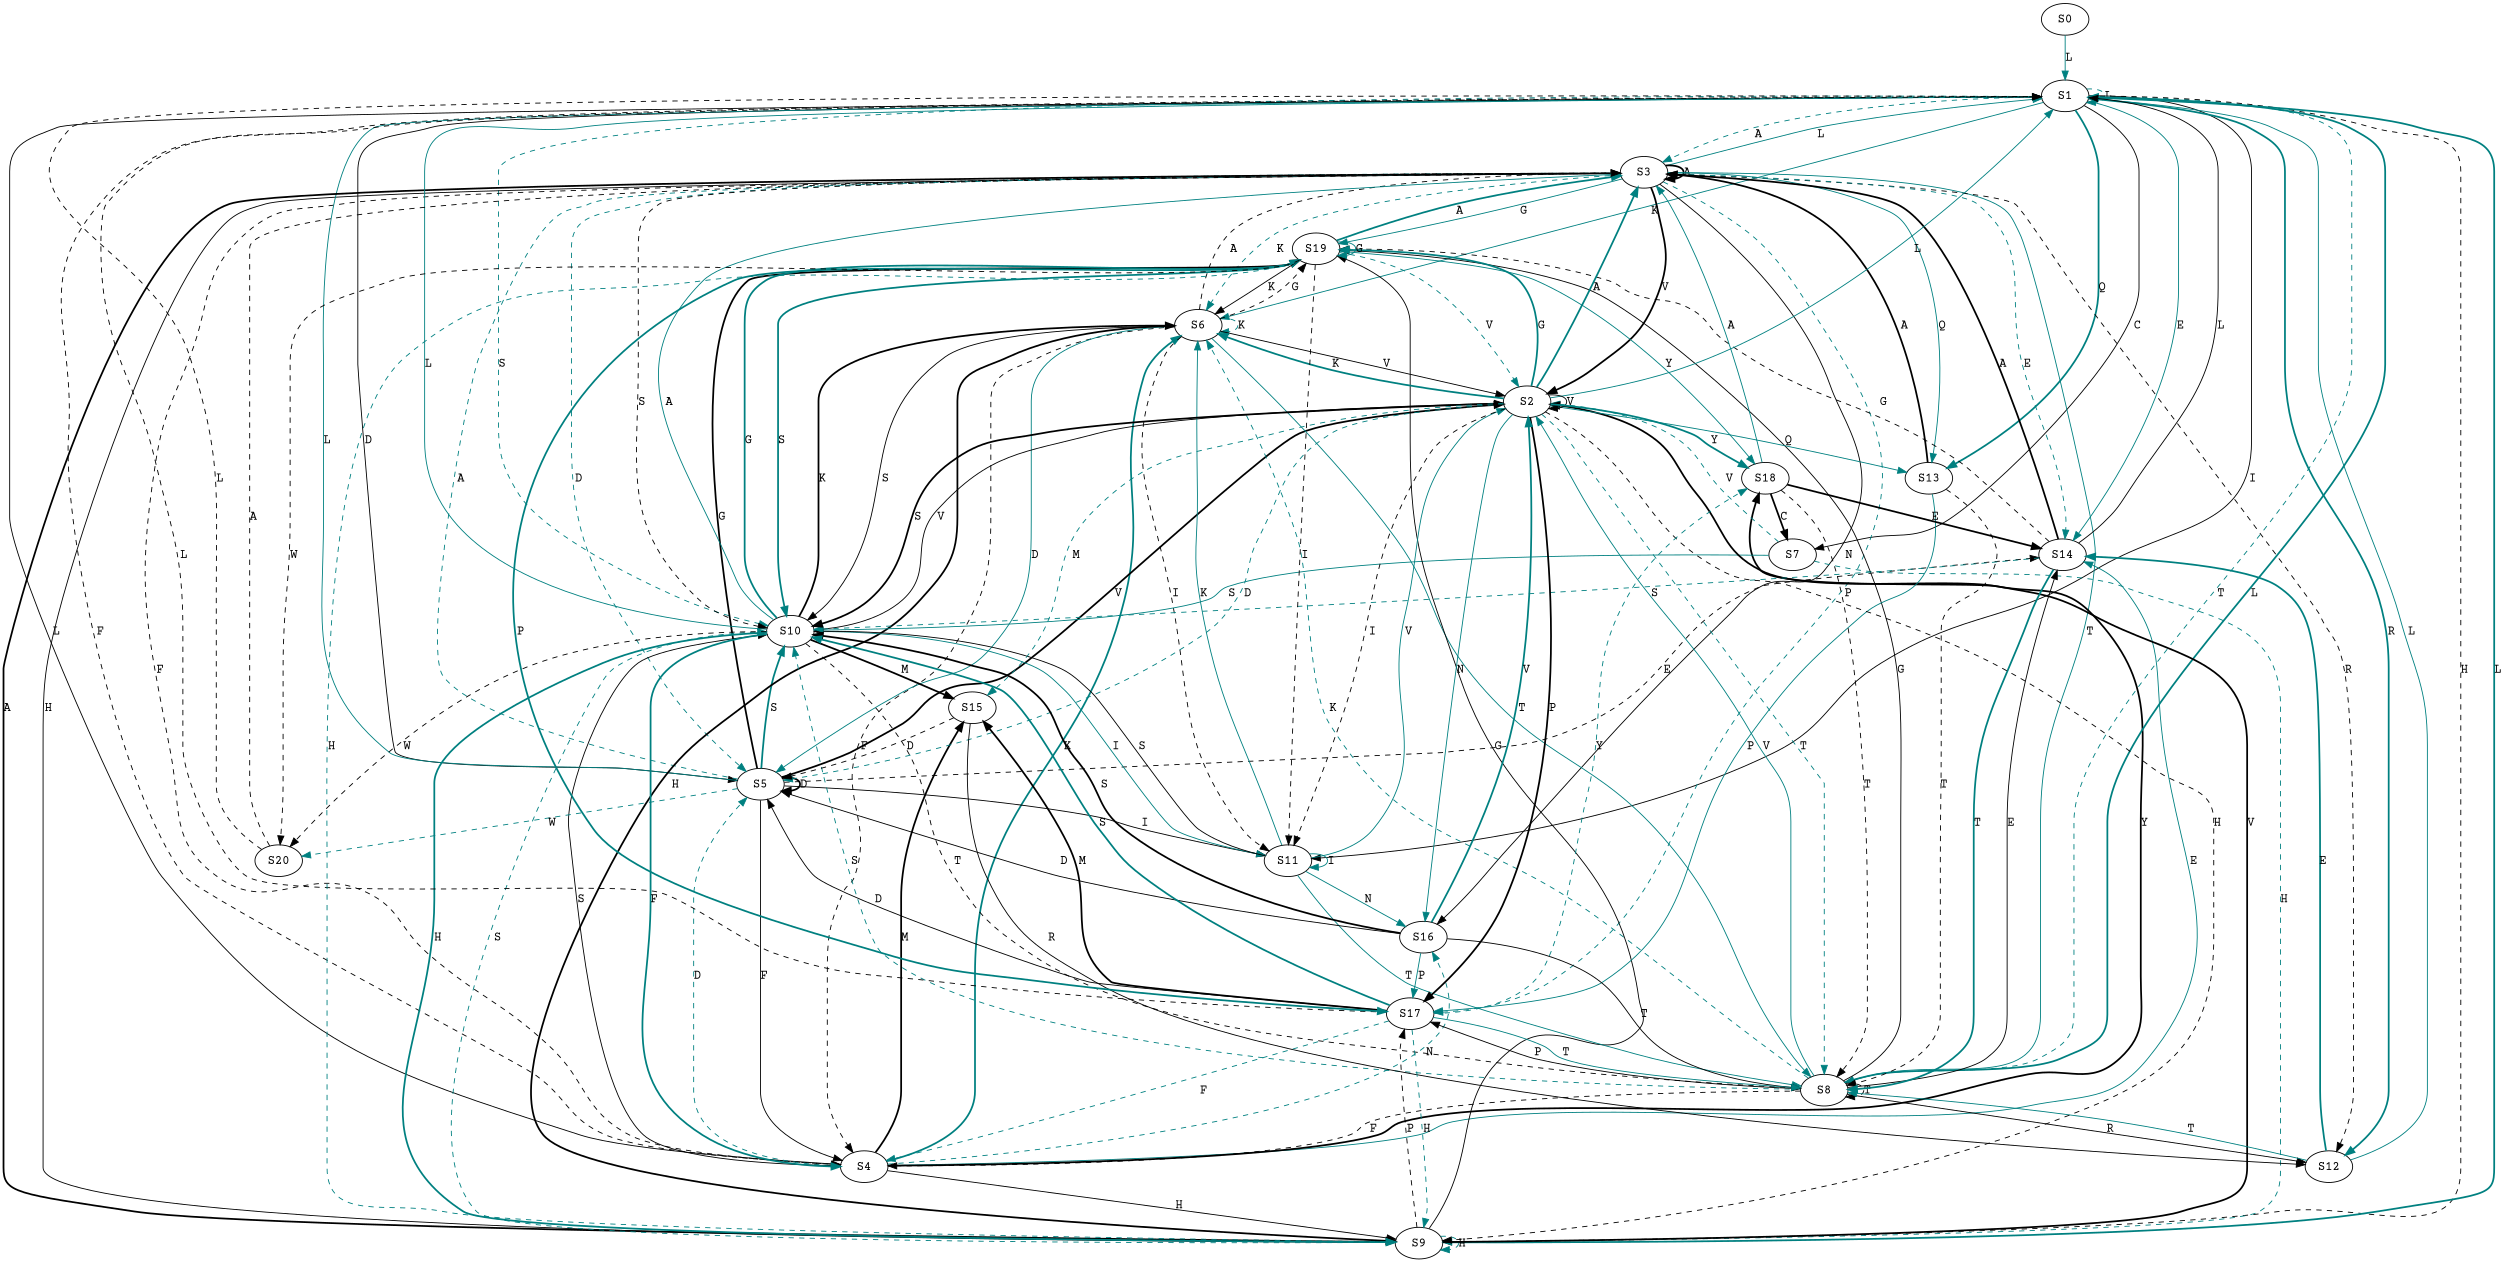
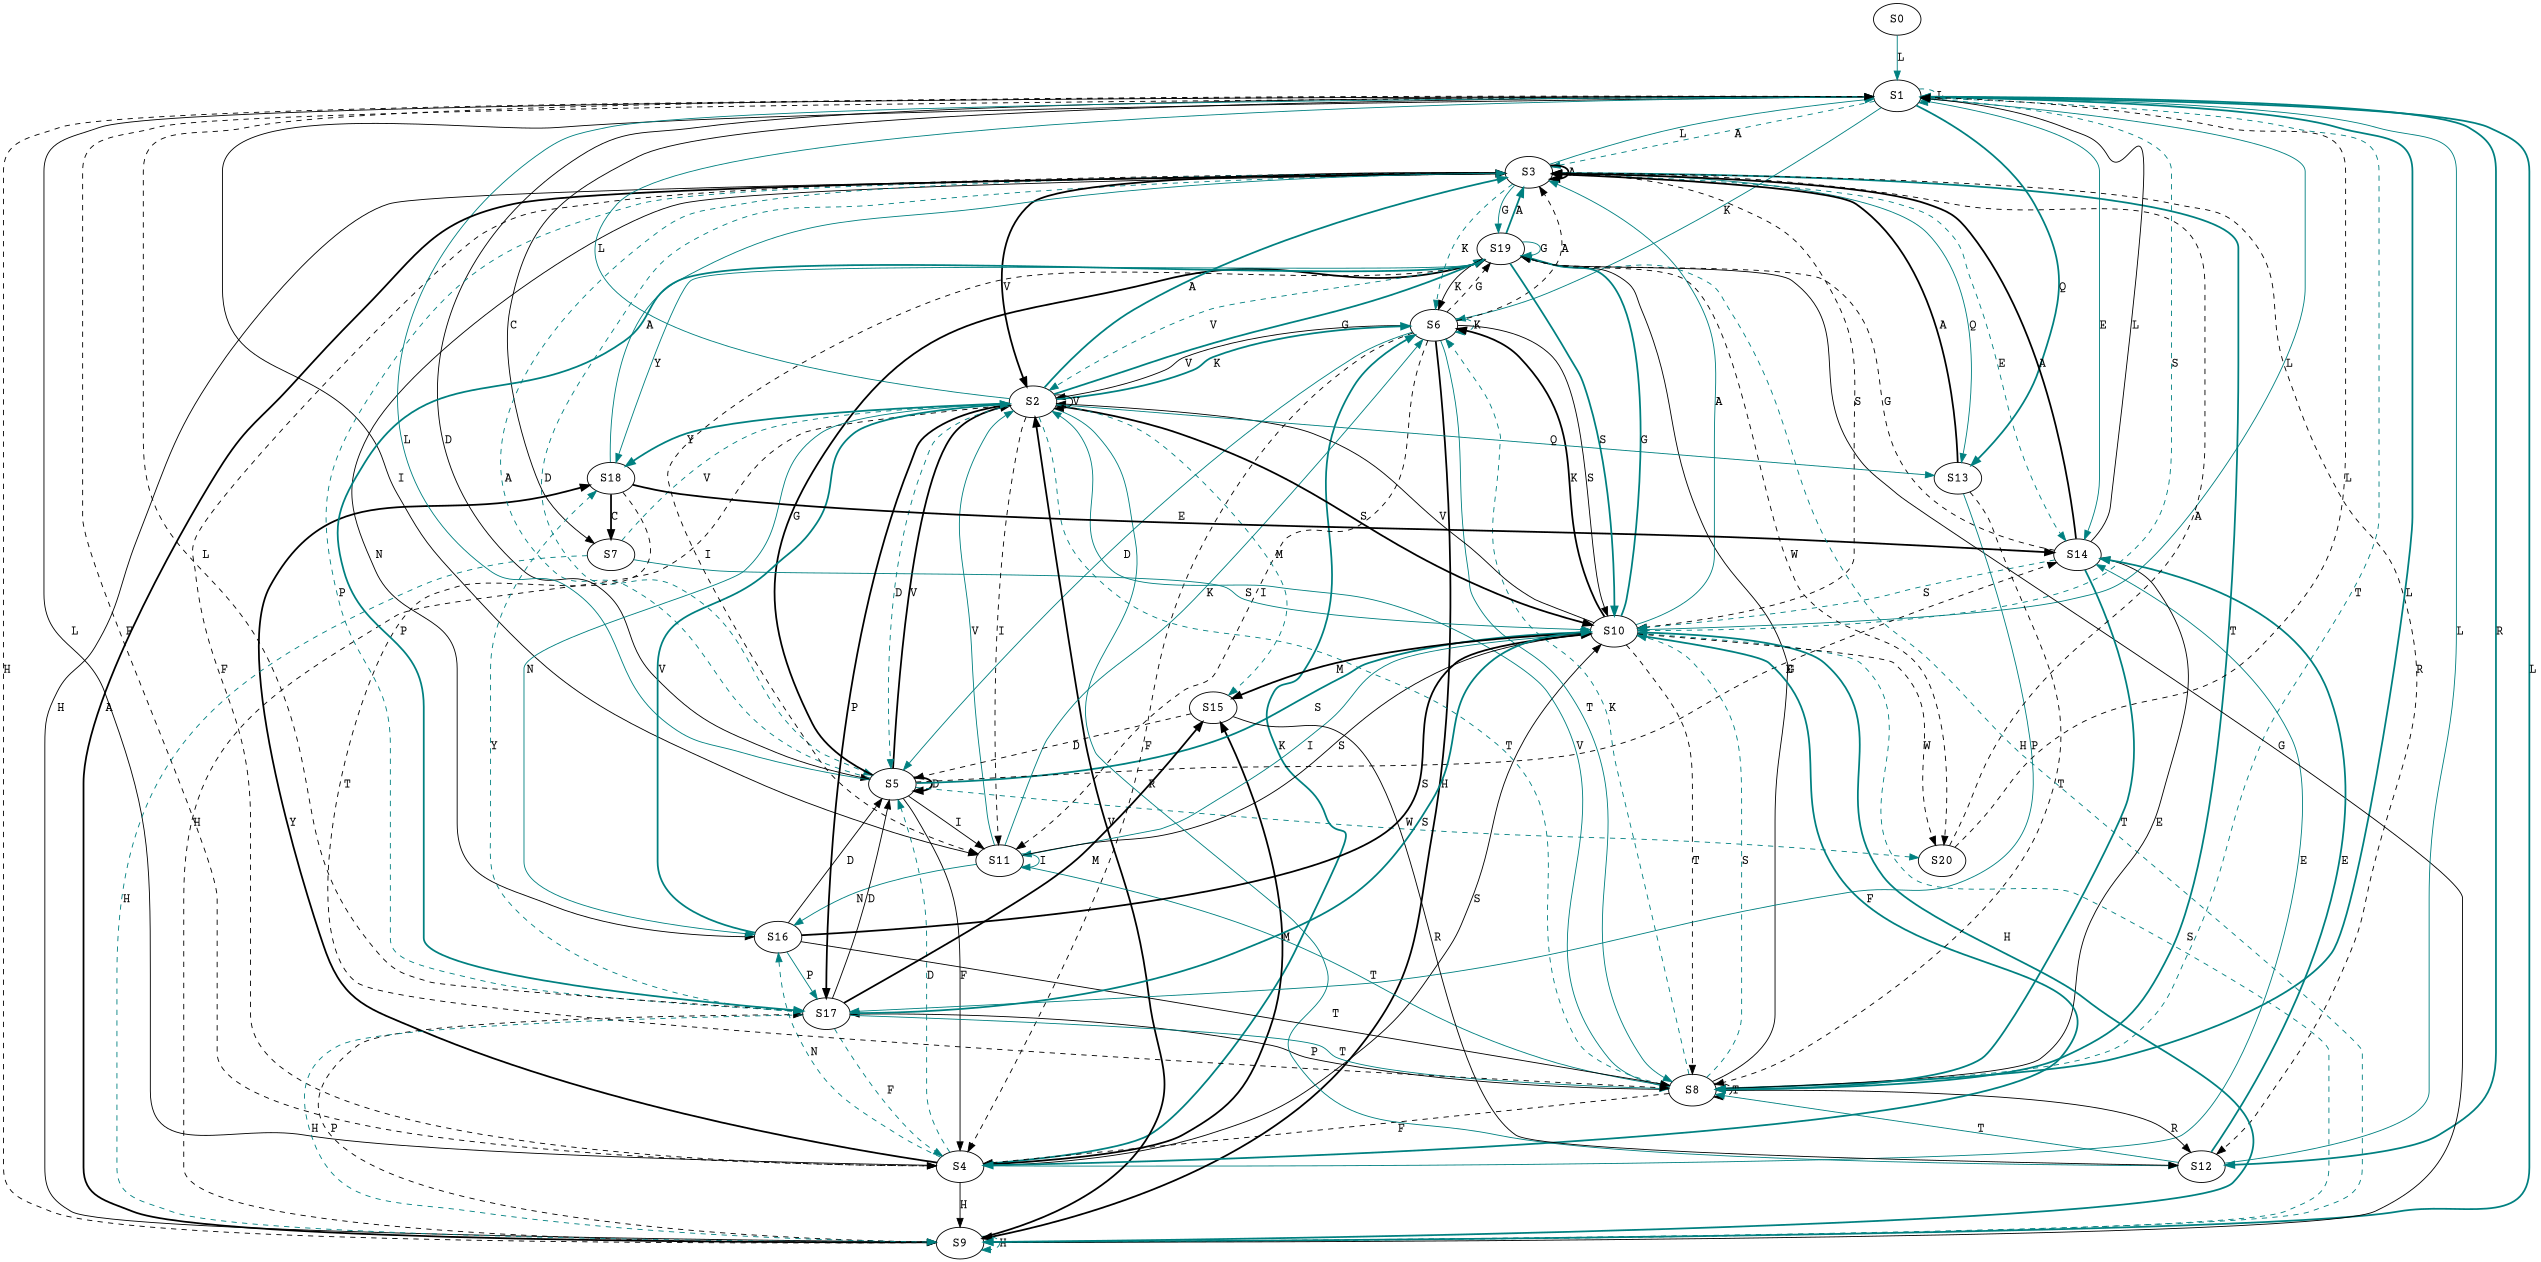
(2095, 548) -> (2236, 502)
none -> (1294, 1060)
